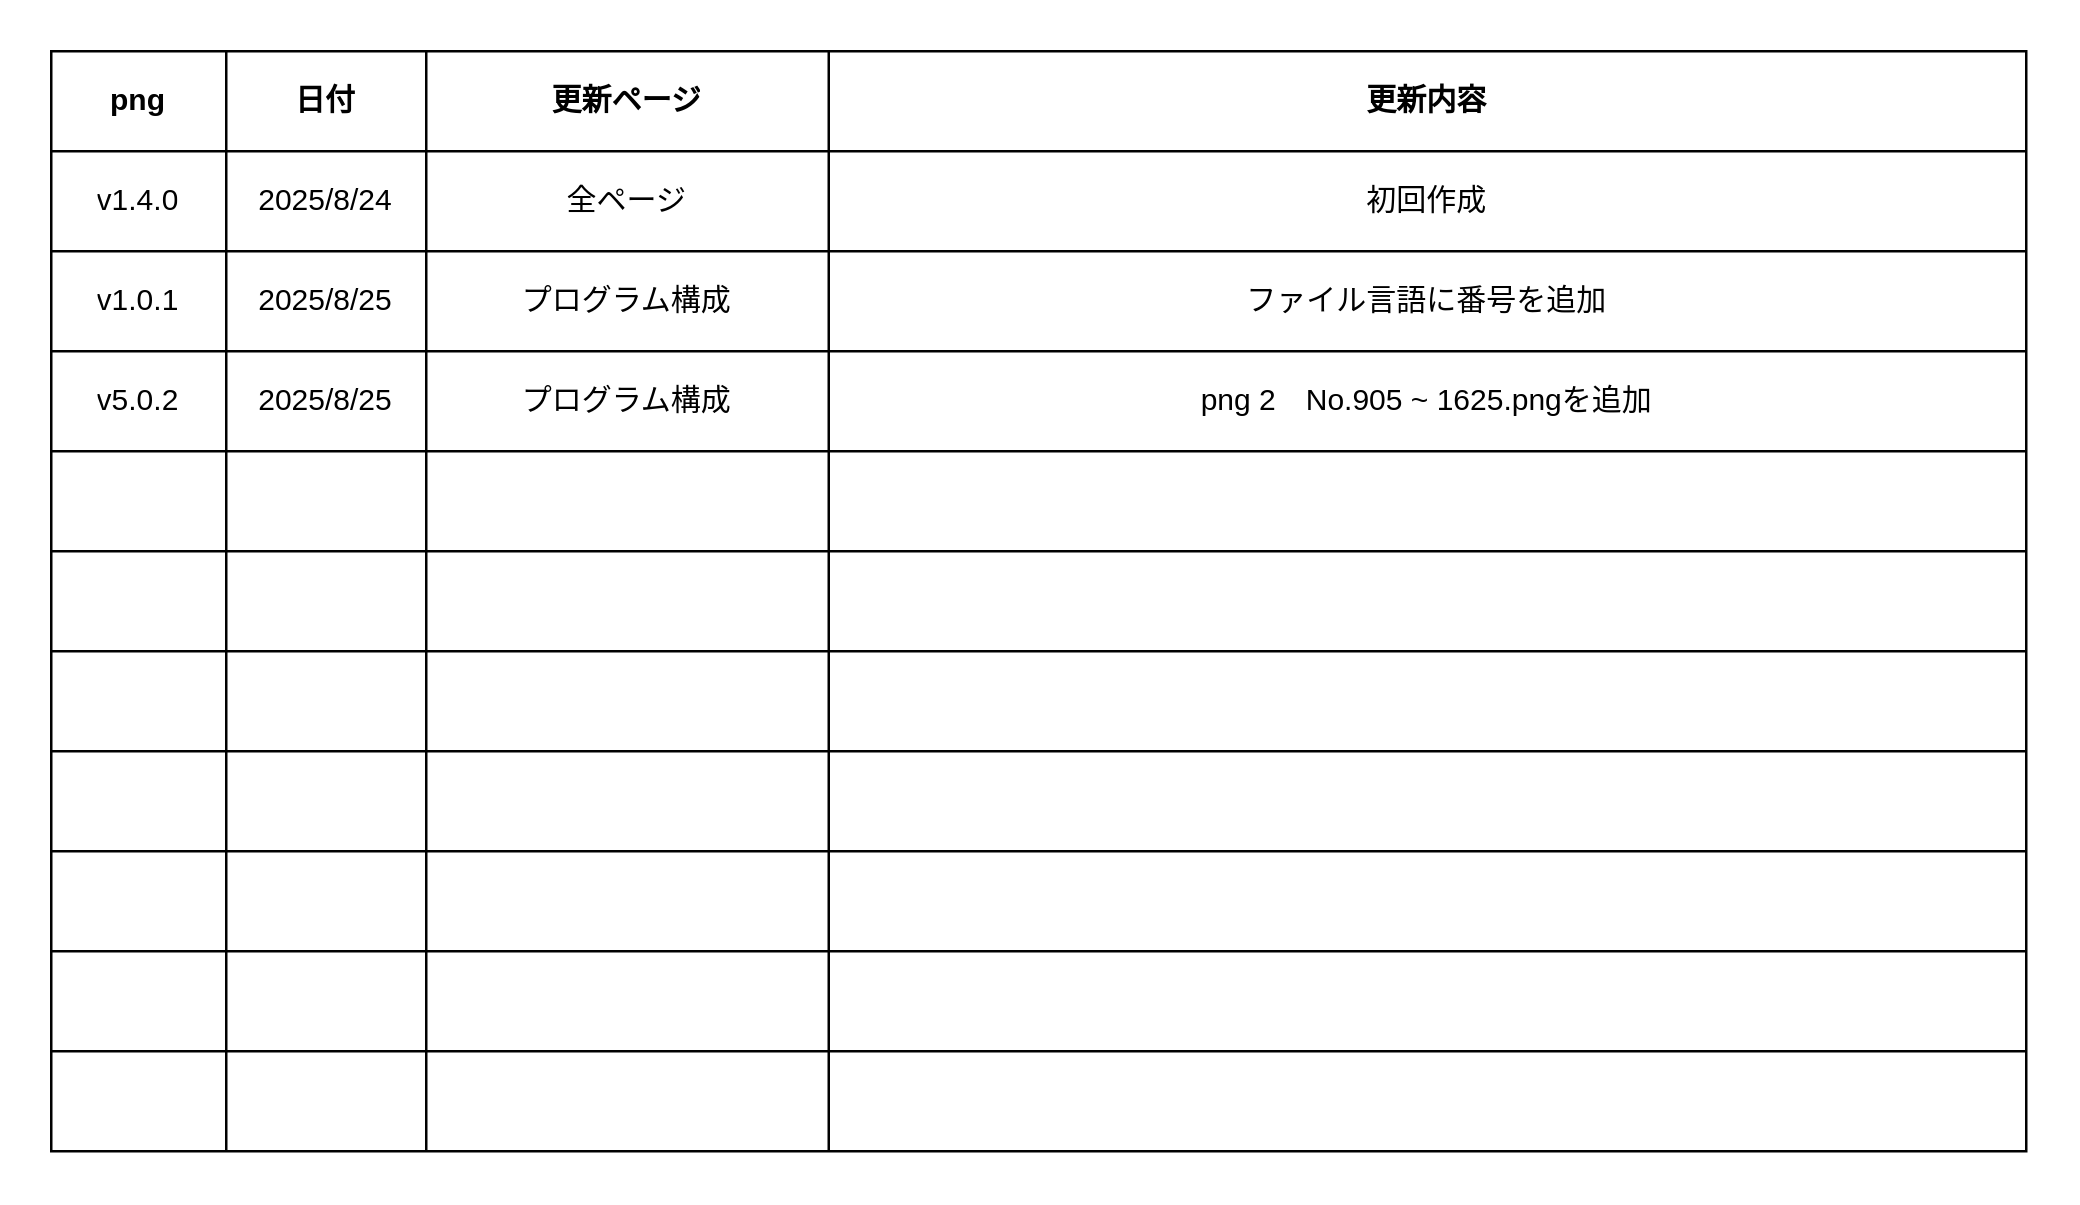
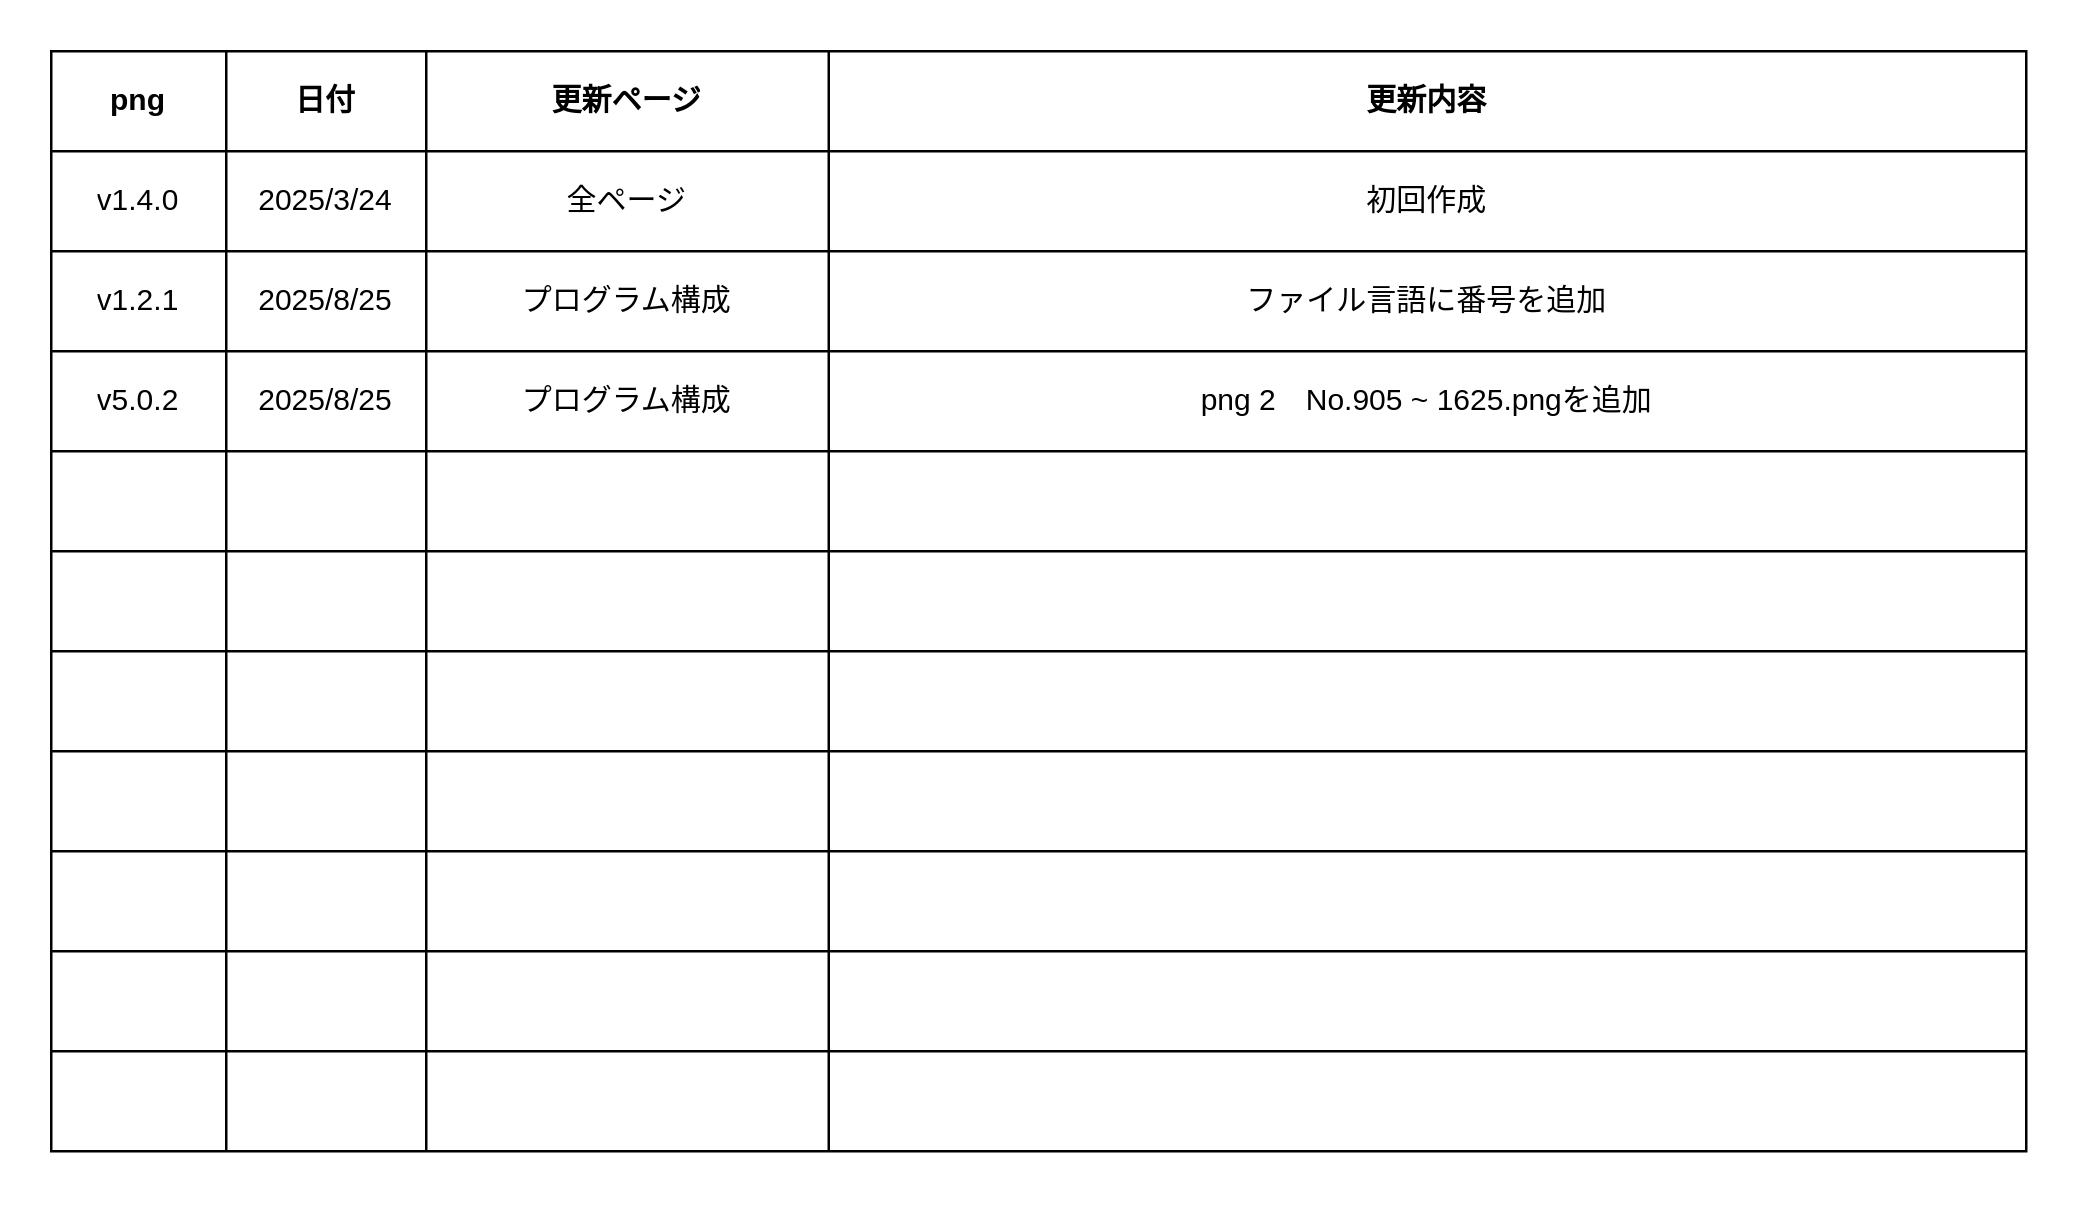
(326, 201) -> (326, 201)
(139, 301) -> (139, 301)
